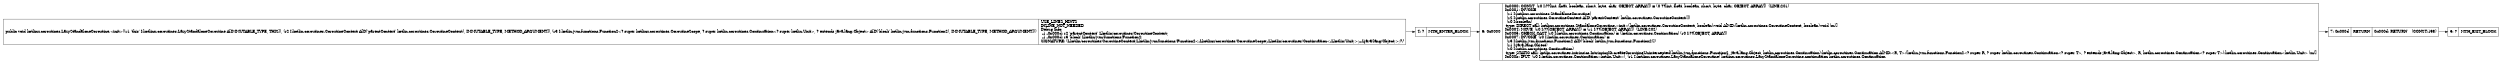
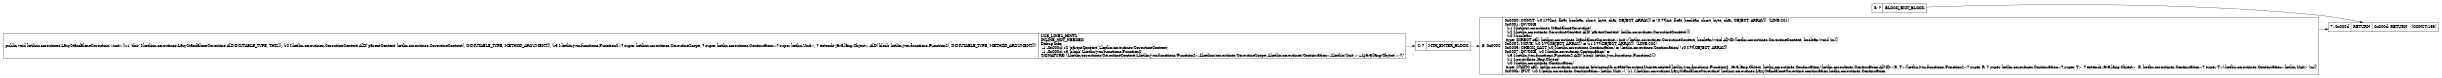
(2442, 32) -> (2144, 5)
(2479, 32) -> (1905, 8)
(1526, 45) -> (1532, 60)
